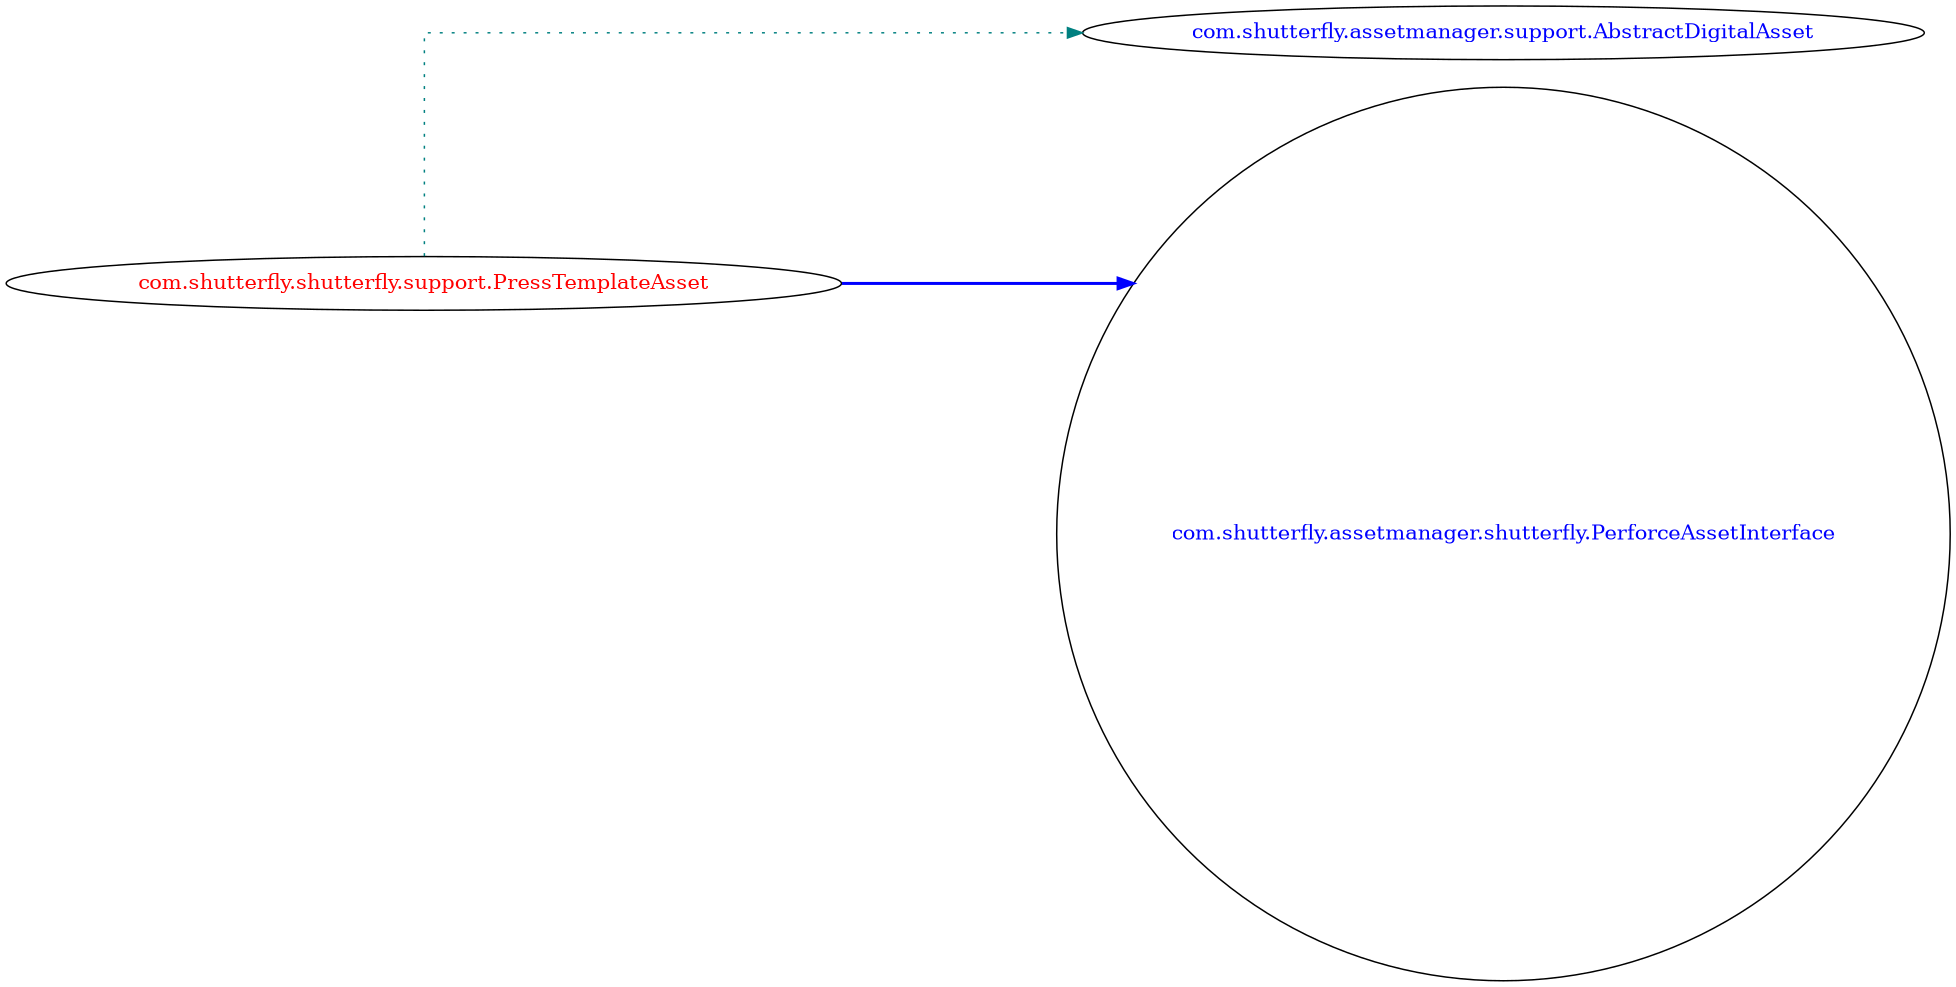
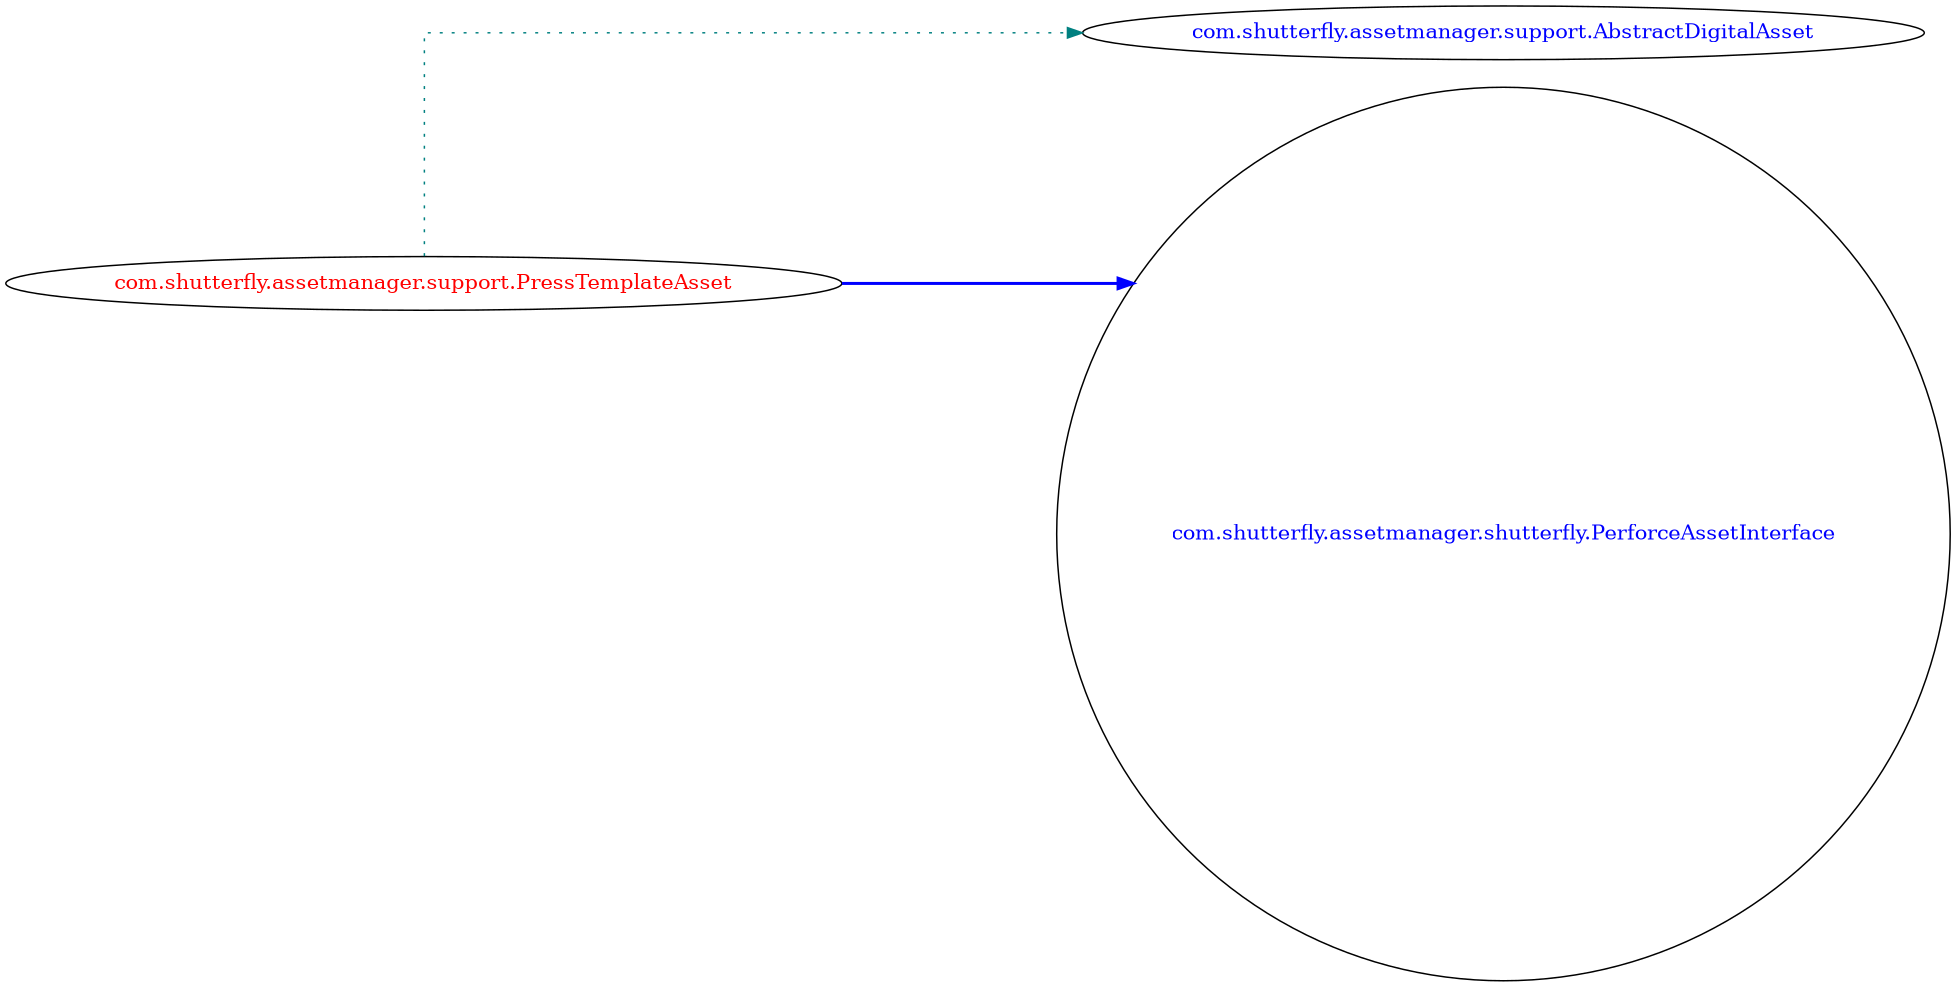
(424, 283) -> (424, 283)
